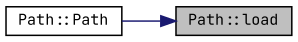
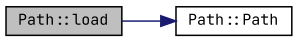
(141, 21) -> (141, 21)
